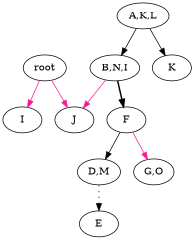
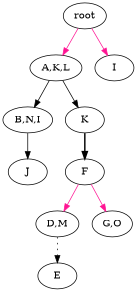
(120, 90) -> (85, 142)
(58, 91) -> (72, 39)
(97, 91) -> (28, 142)
(115, 143) -> (73, 195)
